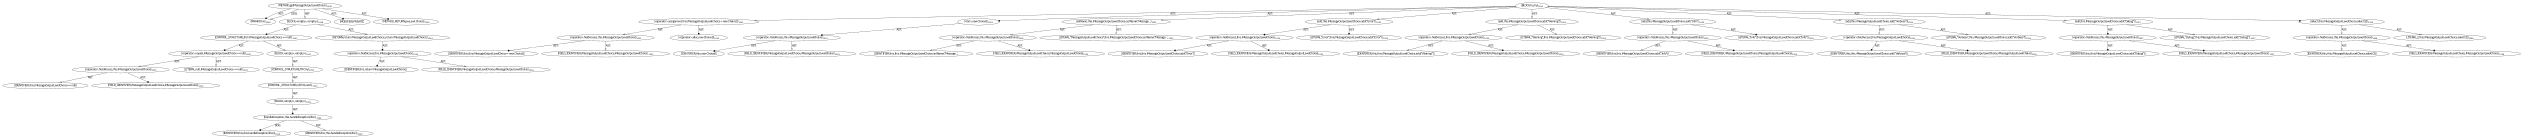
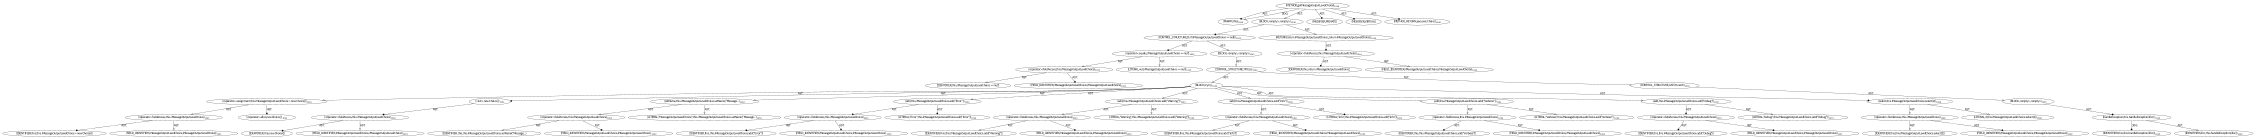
none -> (1364, 22)
none -> (1222, 77)
